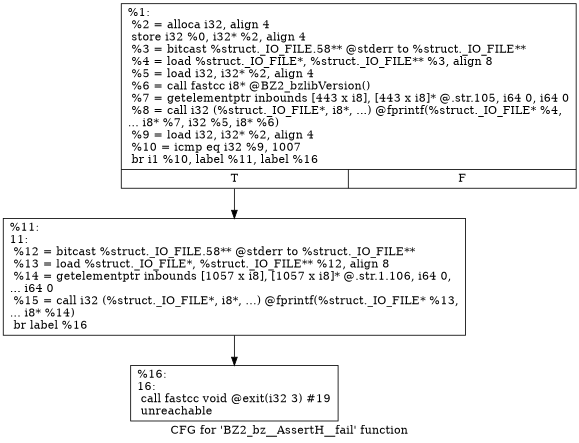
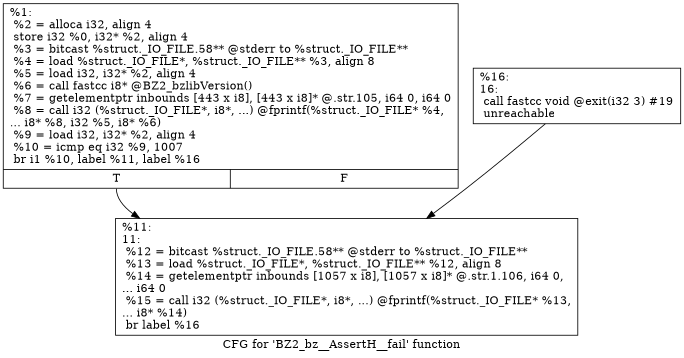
(204, 123) -> (86, 123)
(234, 346) -> (490, 169)
